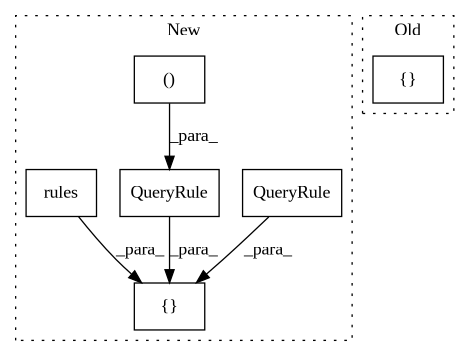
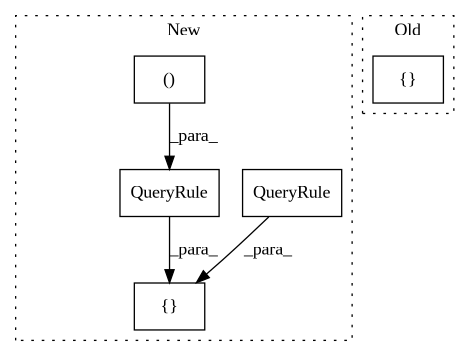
(61, 193) -> none
